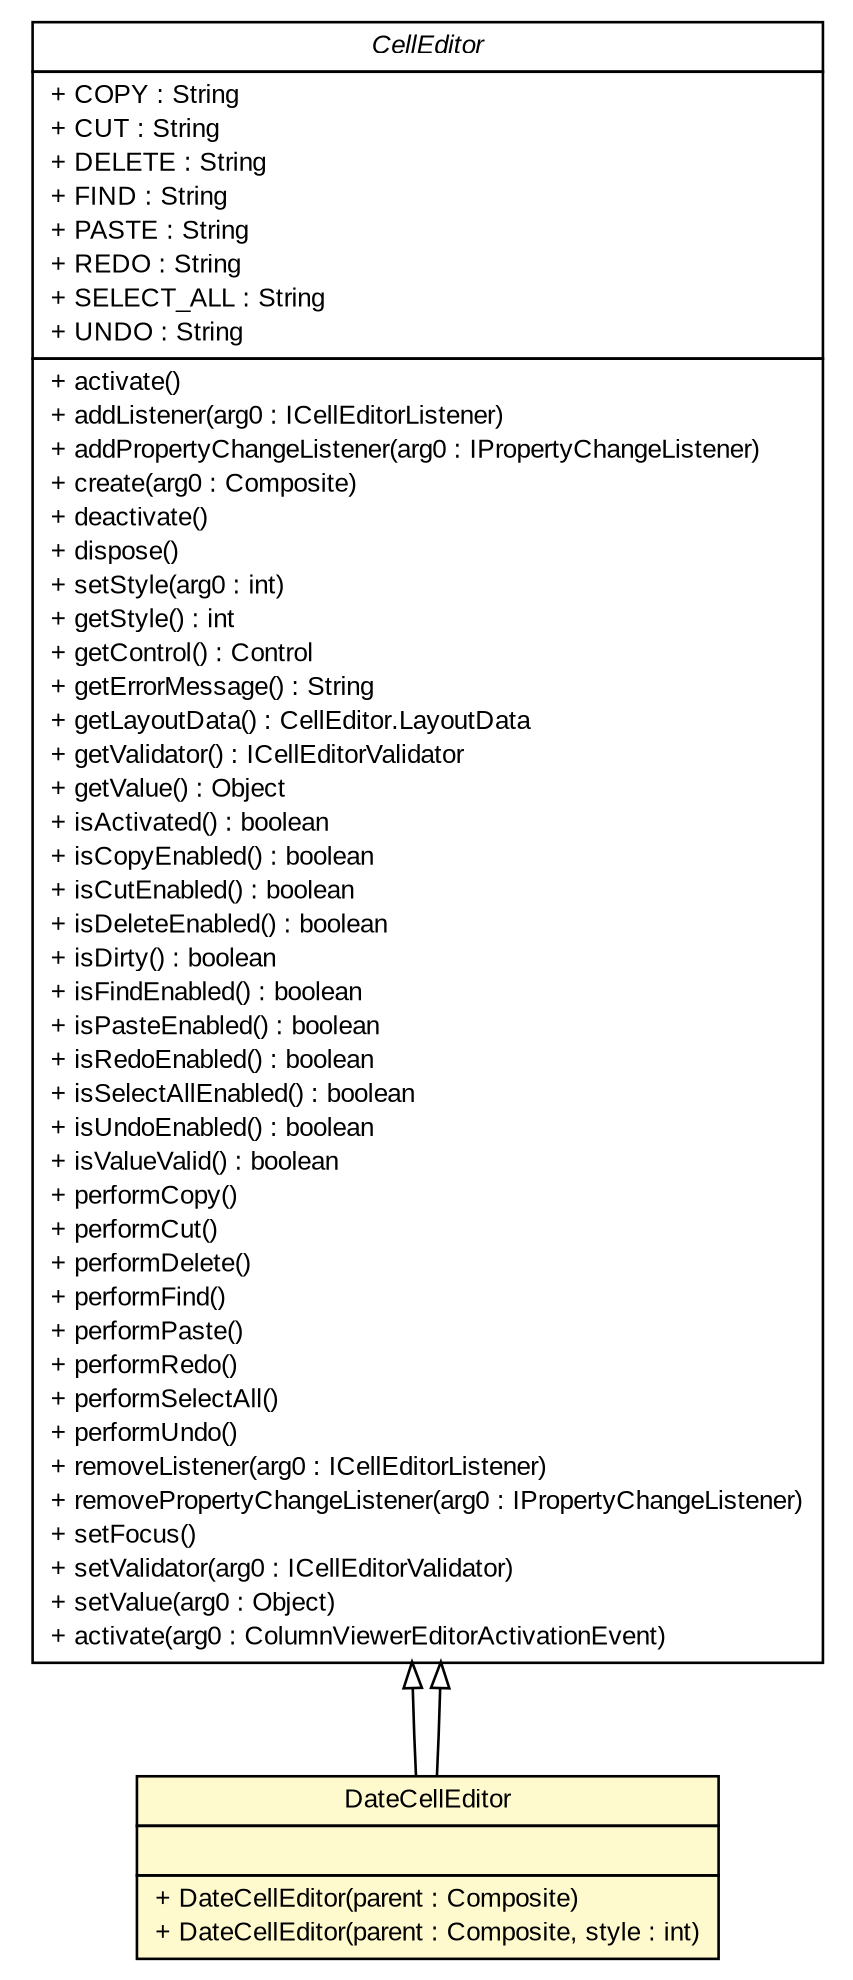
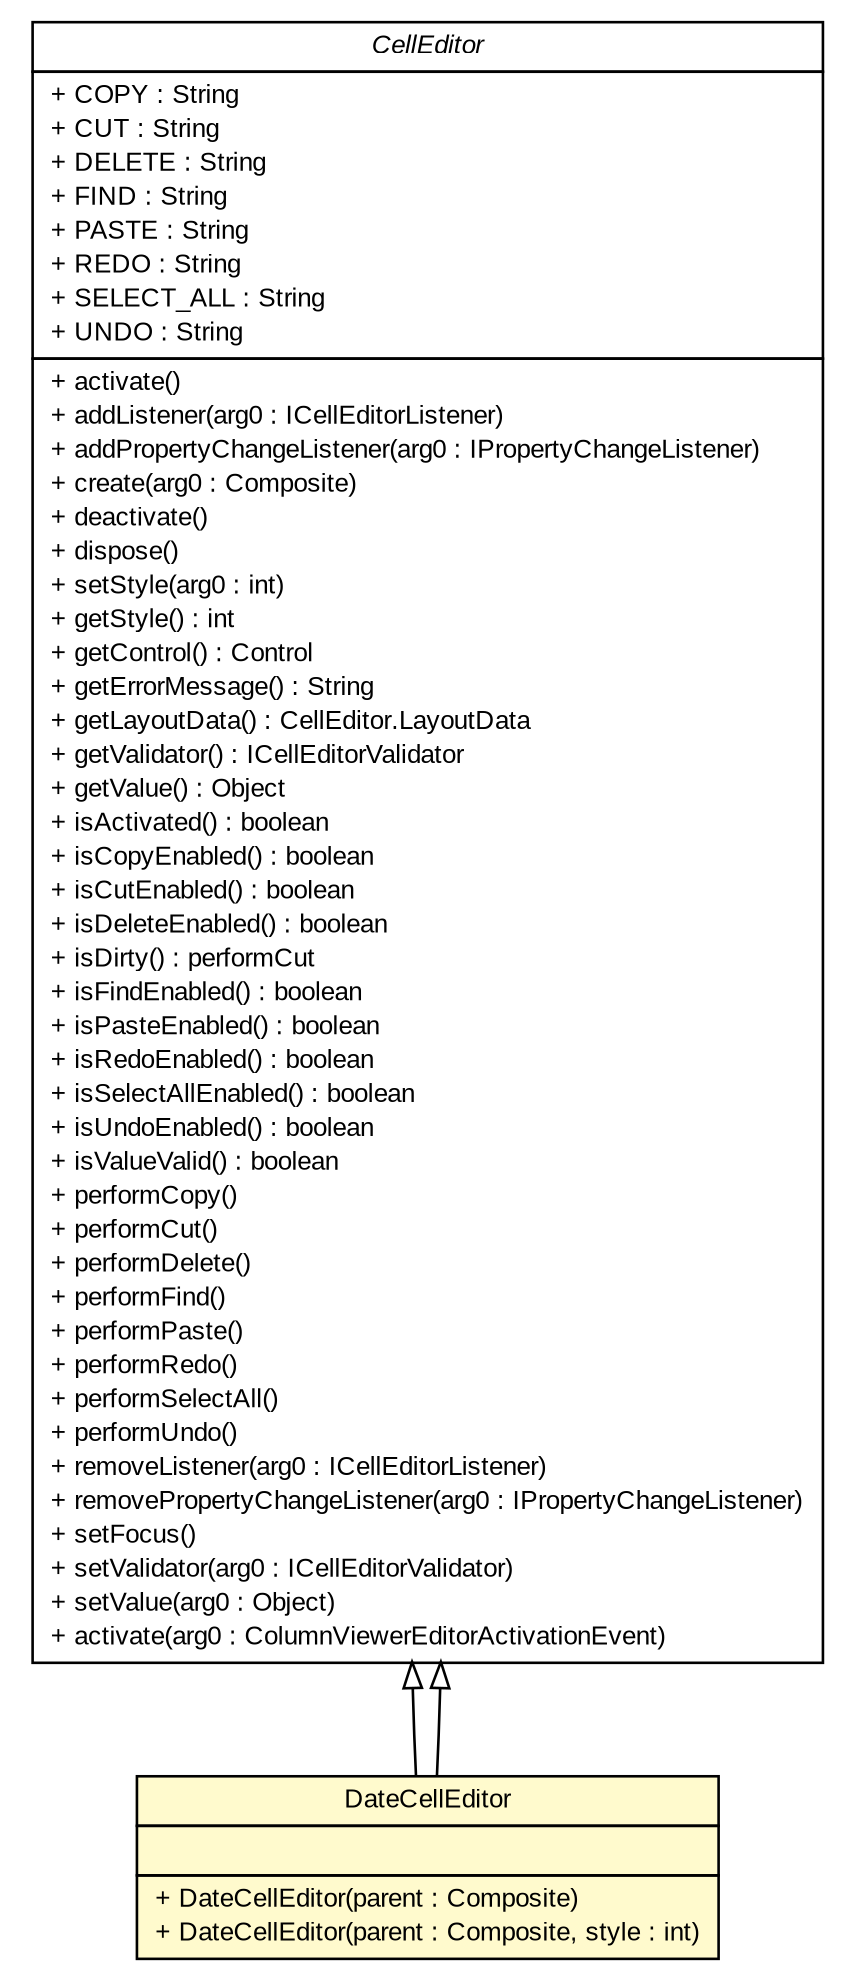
(164, 959) -> (184, 959)
